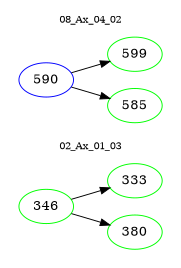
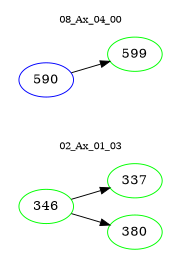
(91, 20) -> (91, 20)
(135, 106) -> none
(135, 181) -> (135, 181)
